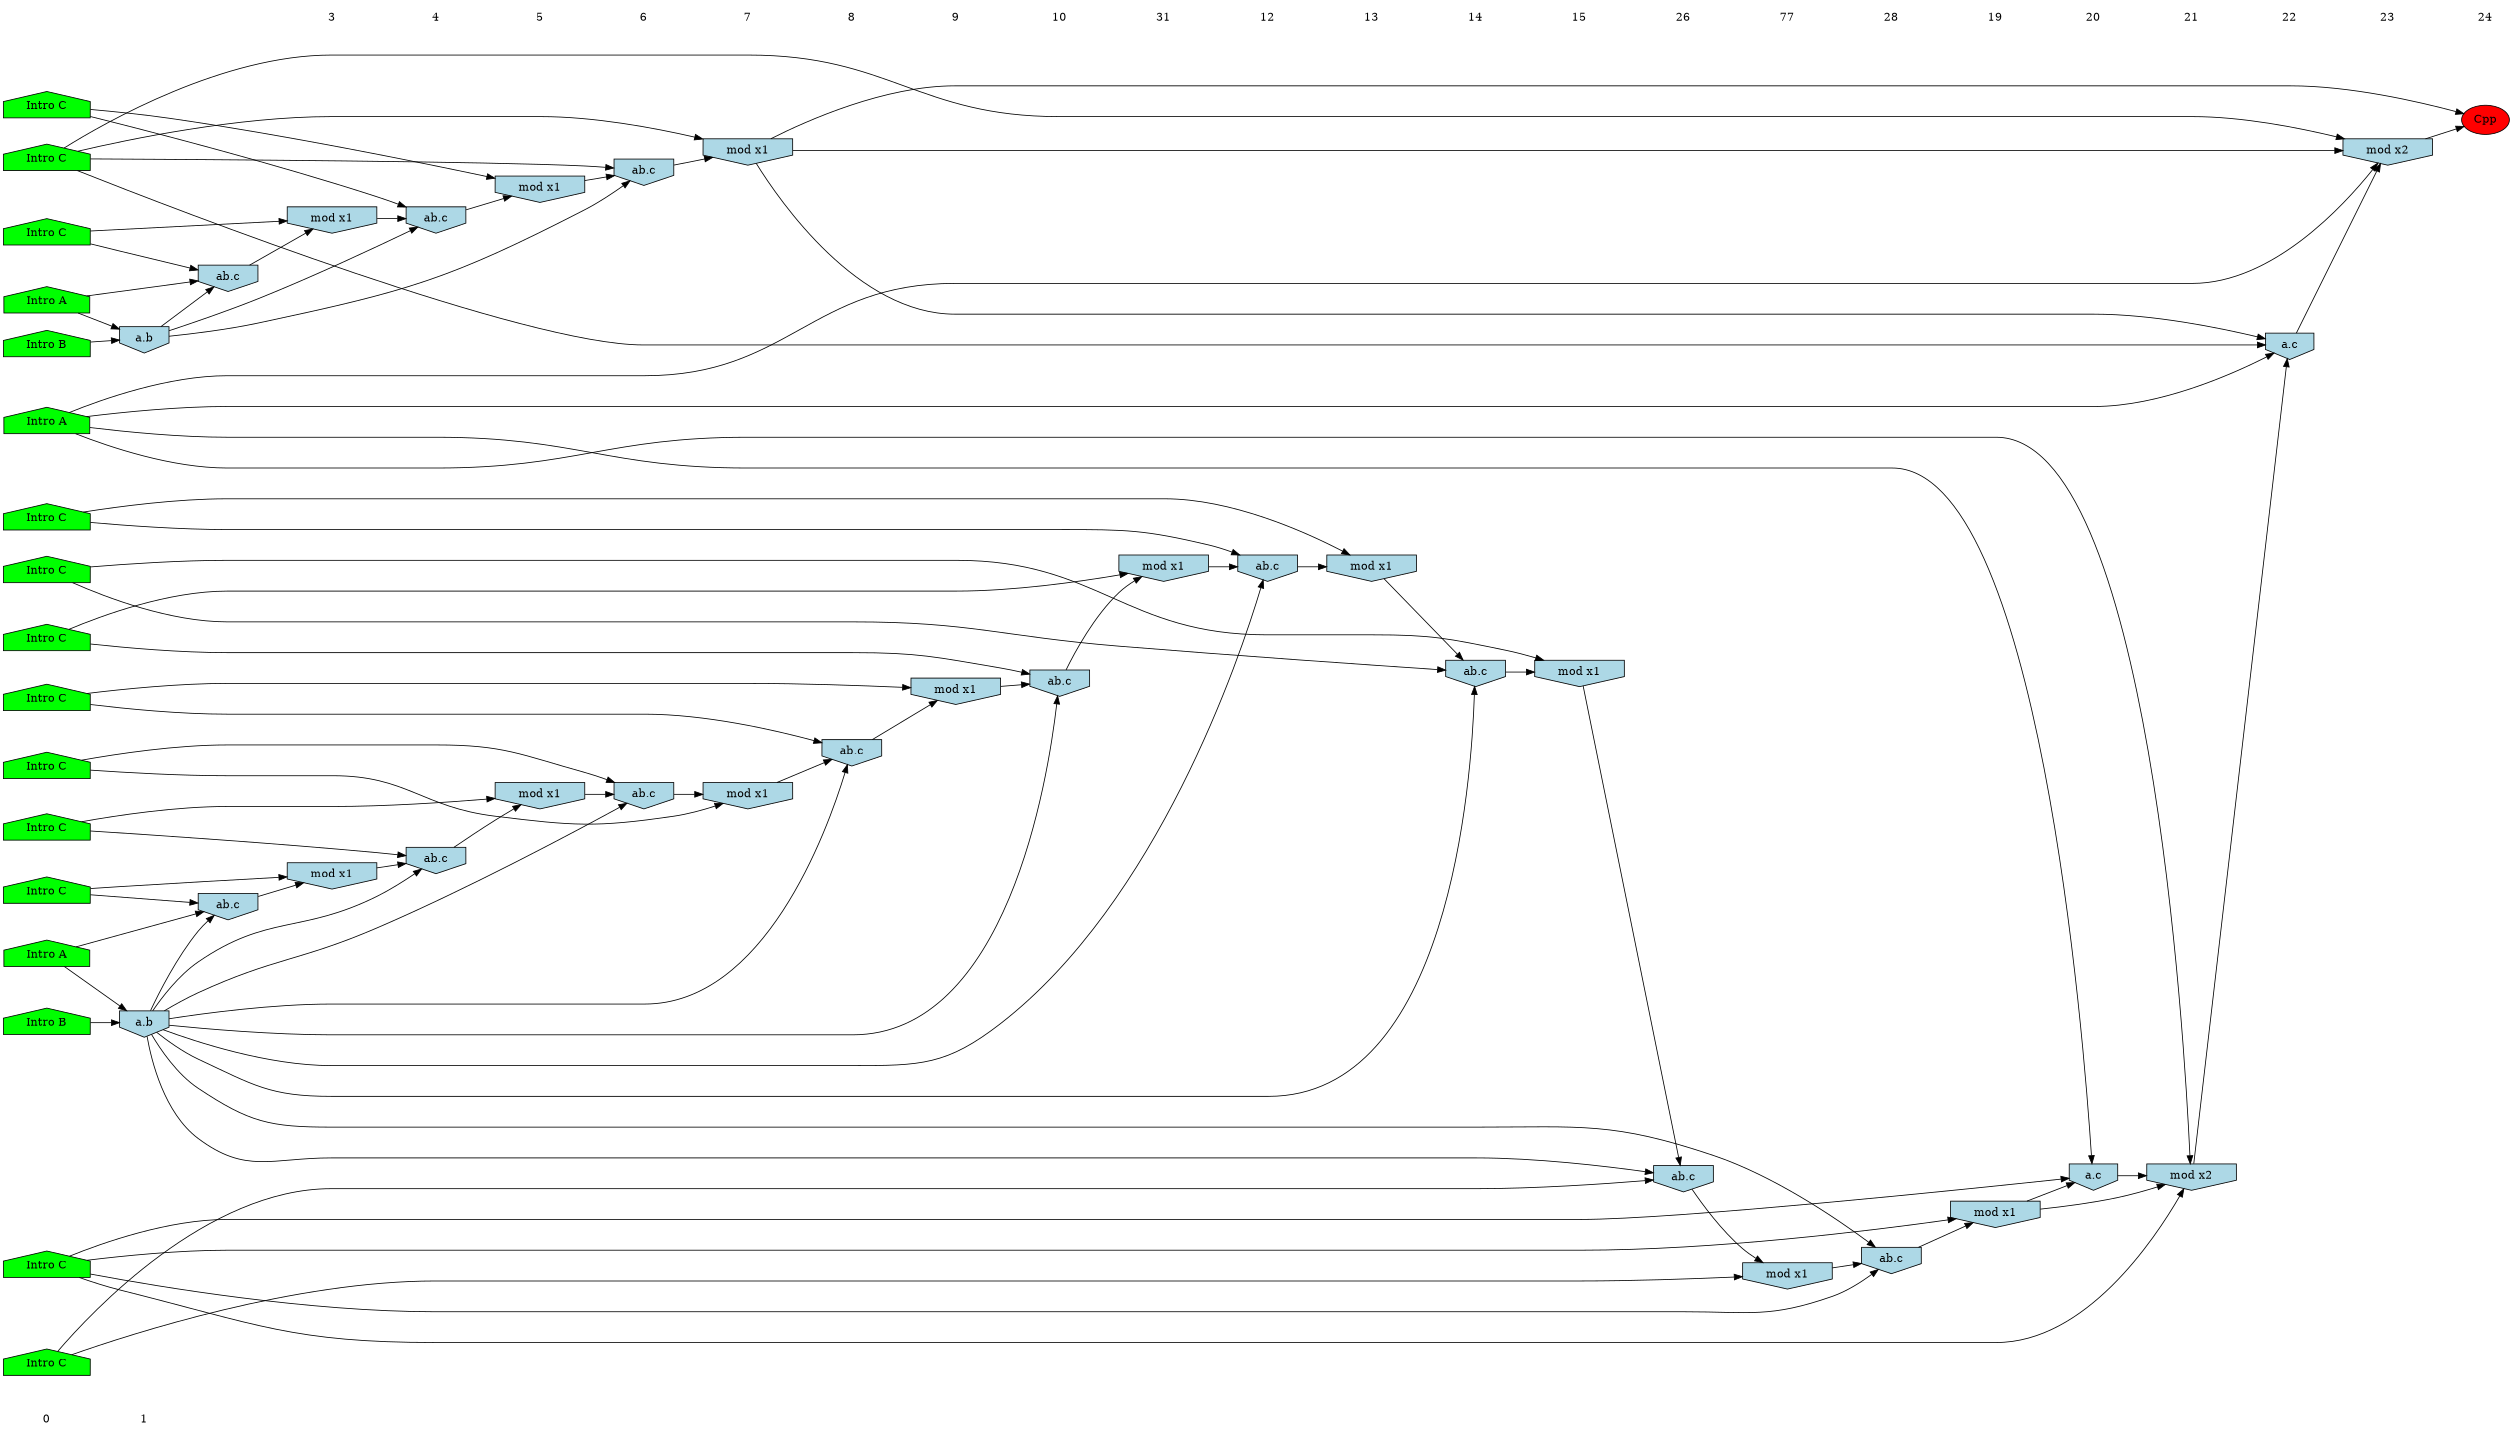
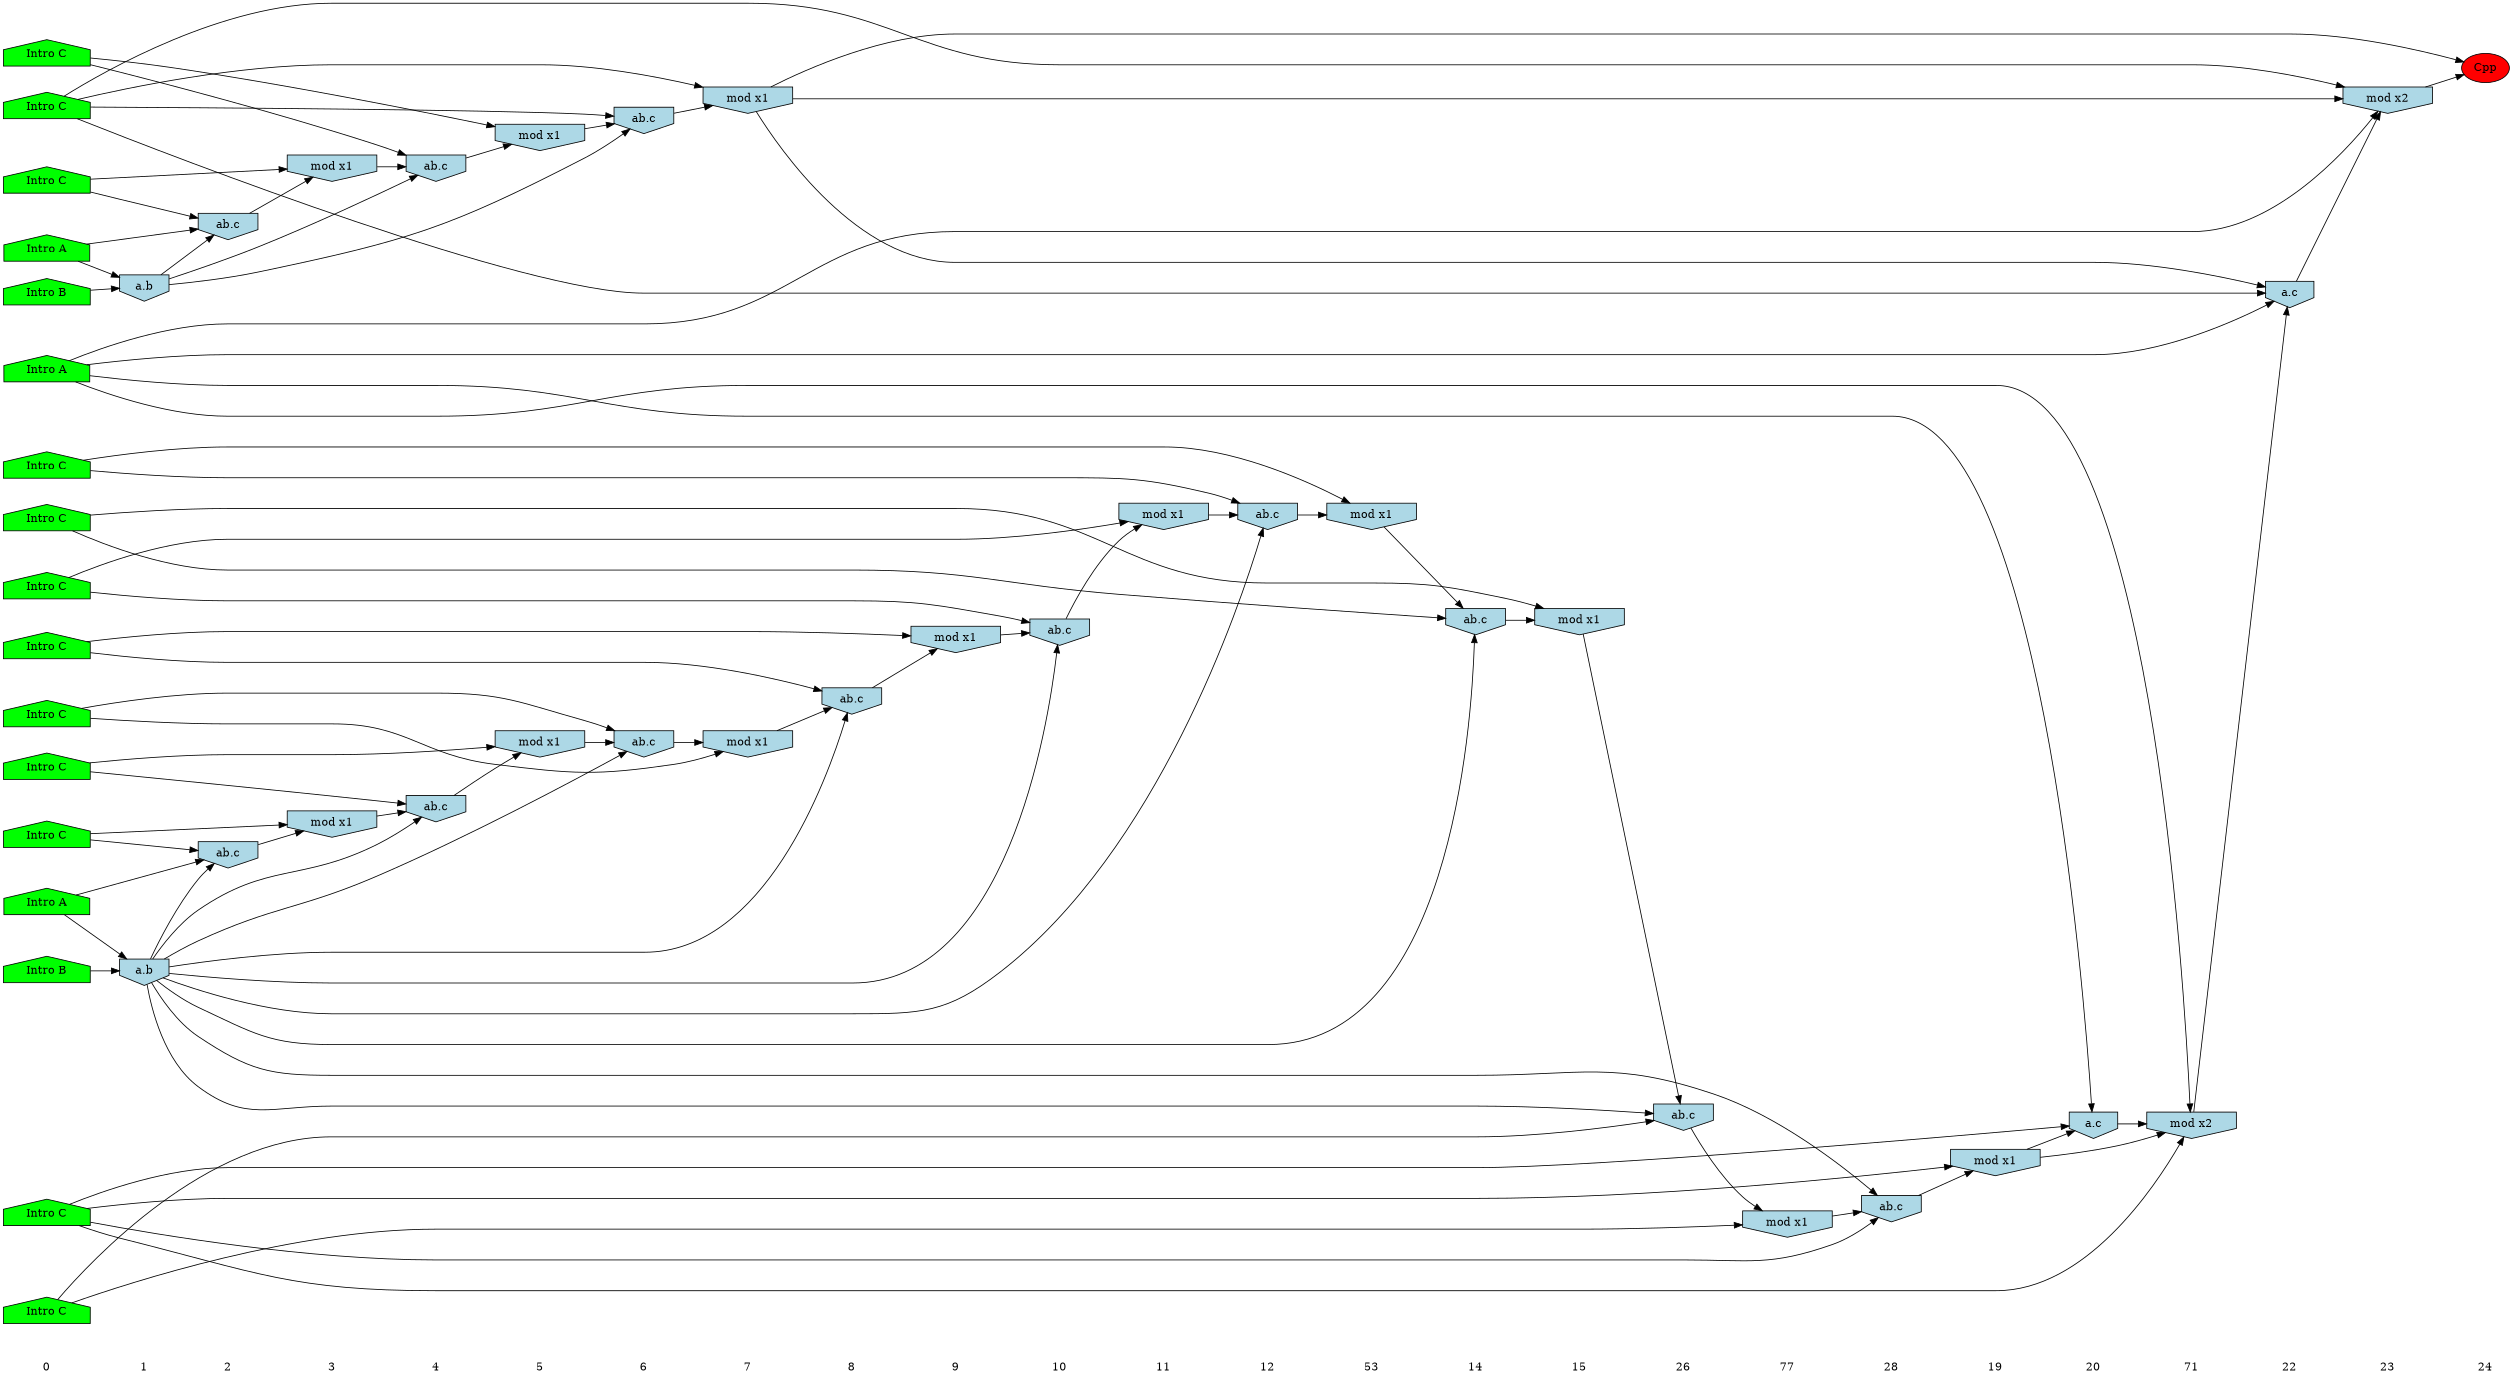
(1164, 18) -> (1164, 1368)
(1372, 18) -> (1372, 1368)
(2192, 18) -> (2192, 1368)
none -> (228, 1368)
